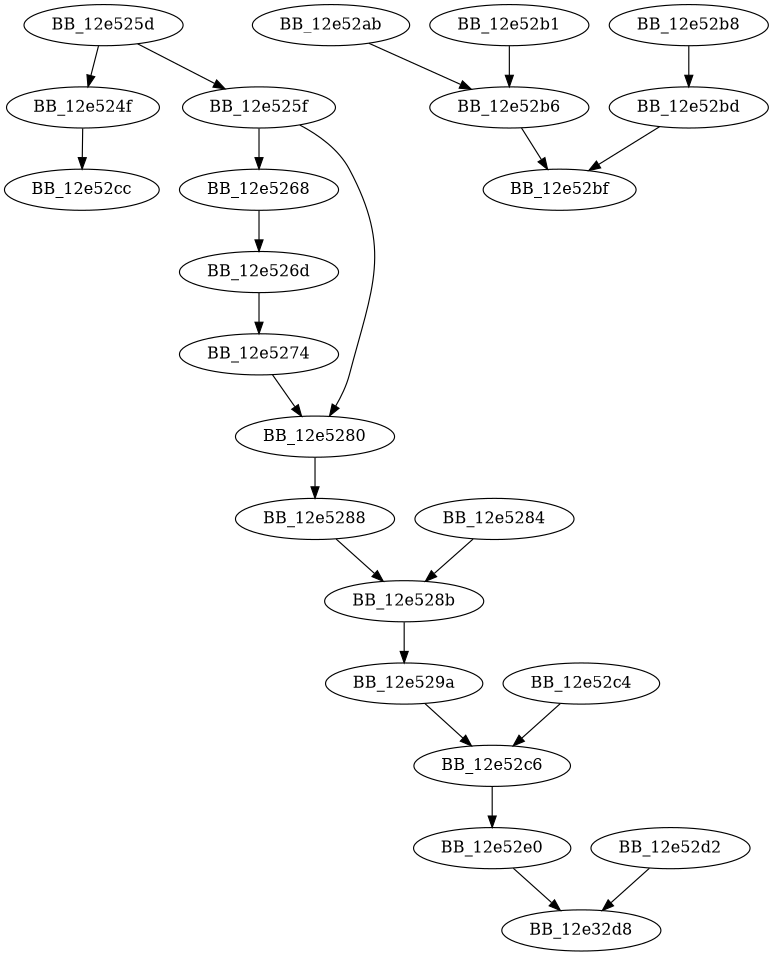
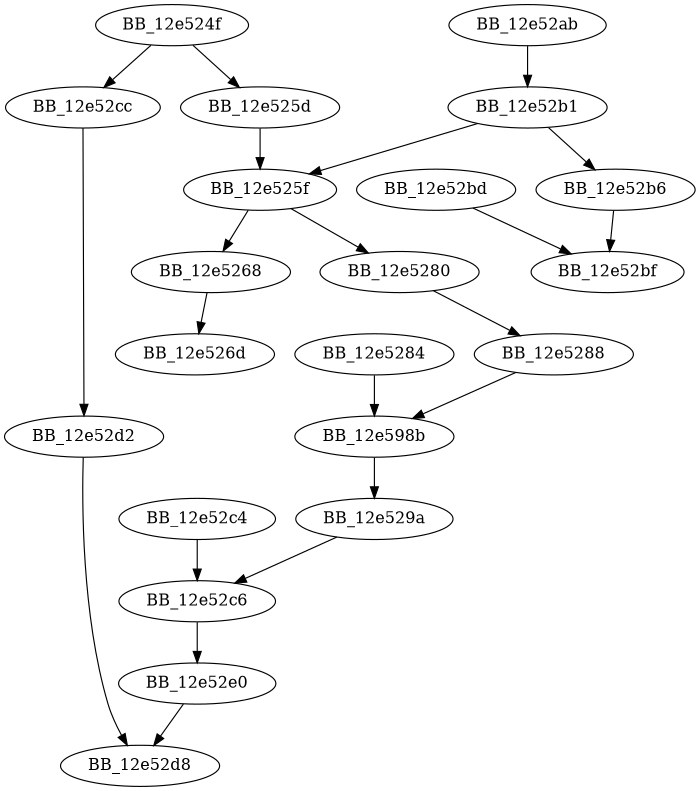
(689, 25) -> none
(95, 61) -> (212, 62)
(415, 64) -> (528, 61)
none -> (399, 147)
none -> (83, 266)
(259, 354) -> none
(404, 601) -> (374, 437)
(581, 930) -> (140, 766)
